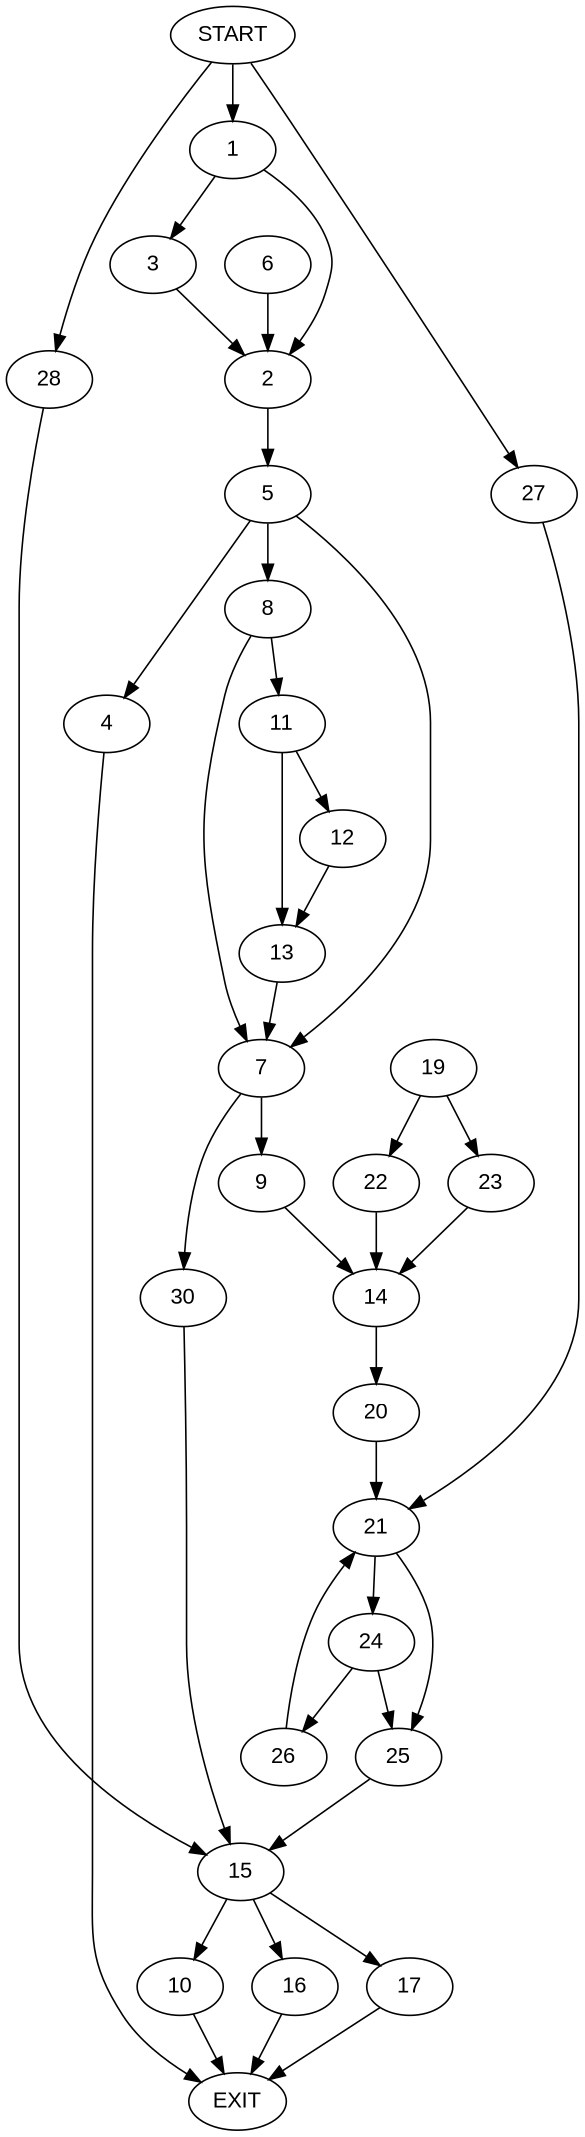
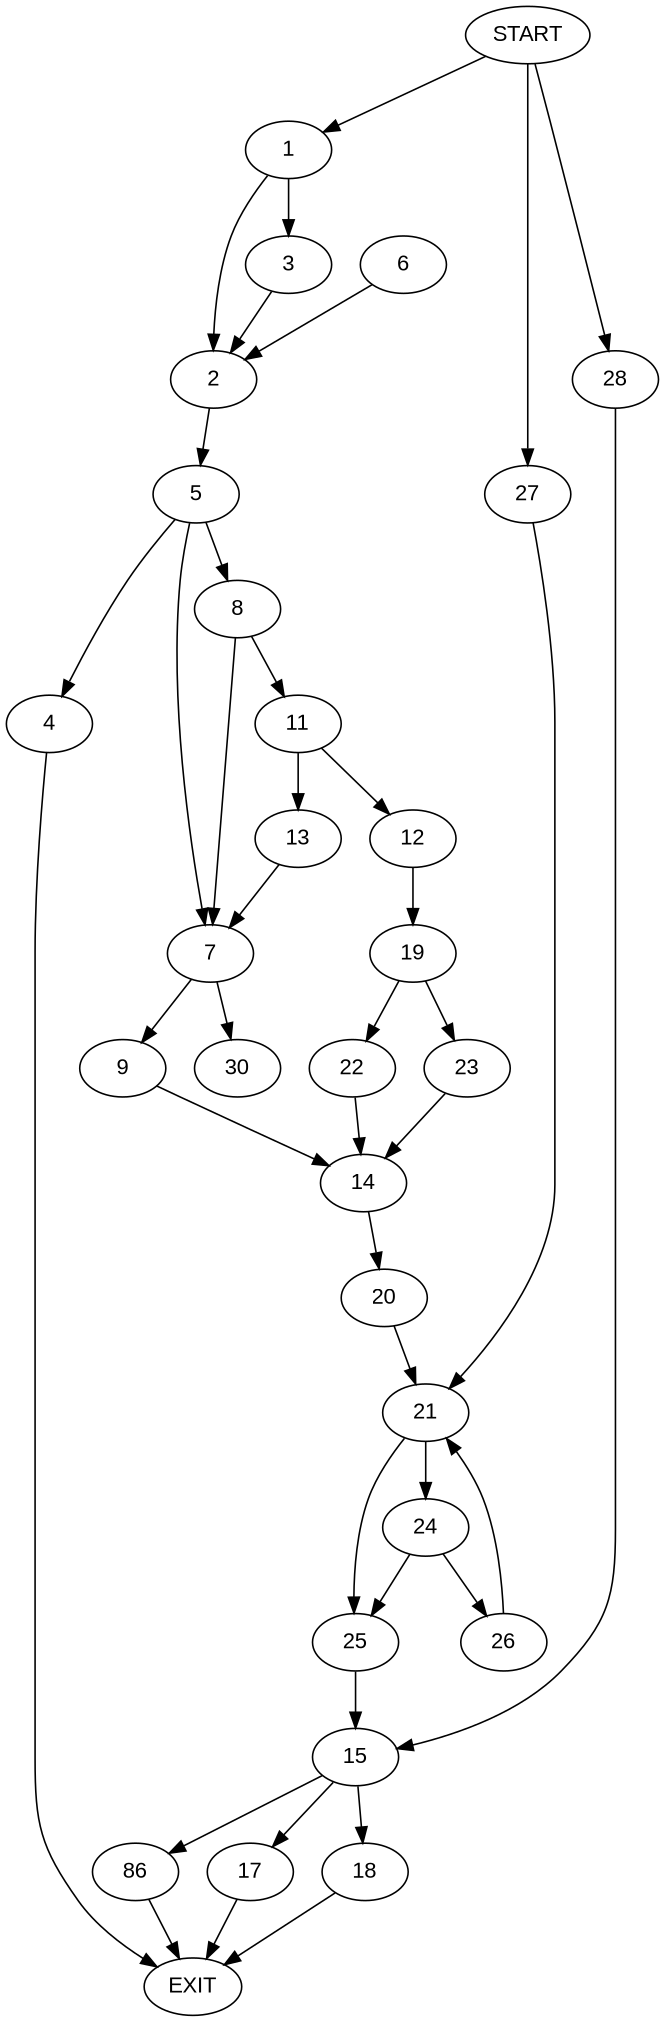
(316, 889) -> (413, 888)
(187, 1580) -> none
(180, 1987) -> (365, 1872)
(295, 1987) -> (136, 1872)
